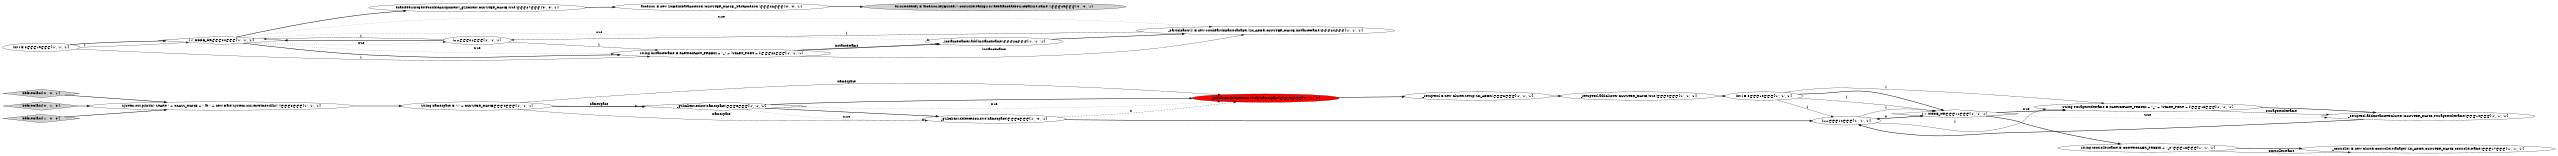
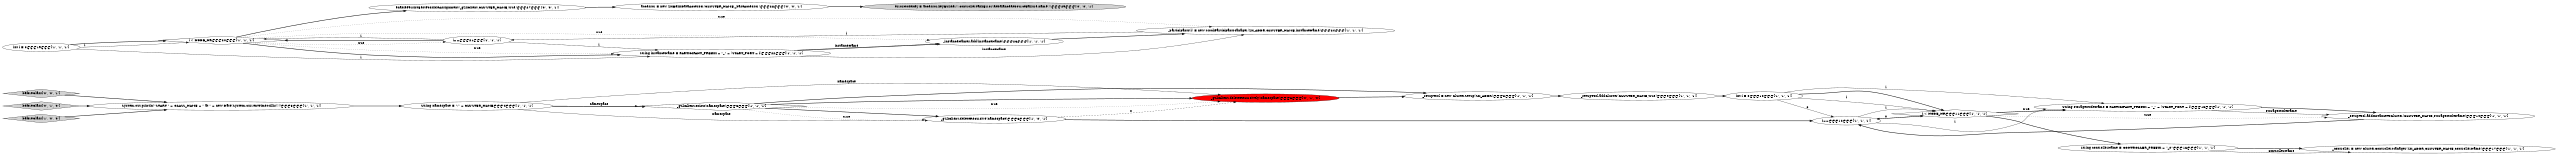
none -> (1089, 89)
(1808, 107) -> (1808, 107)
